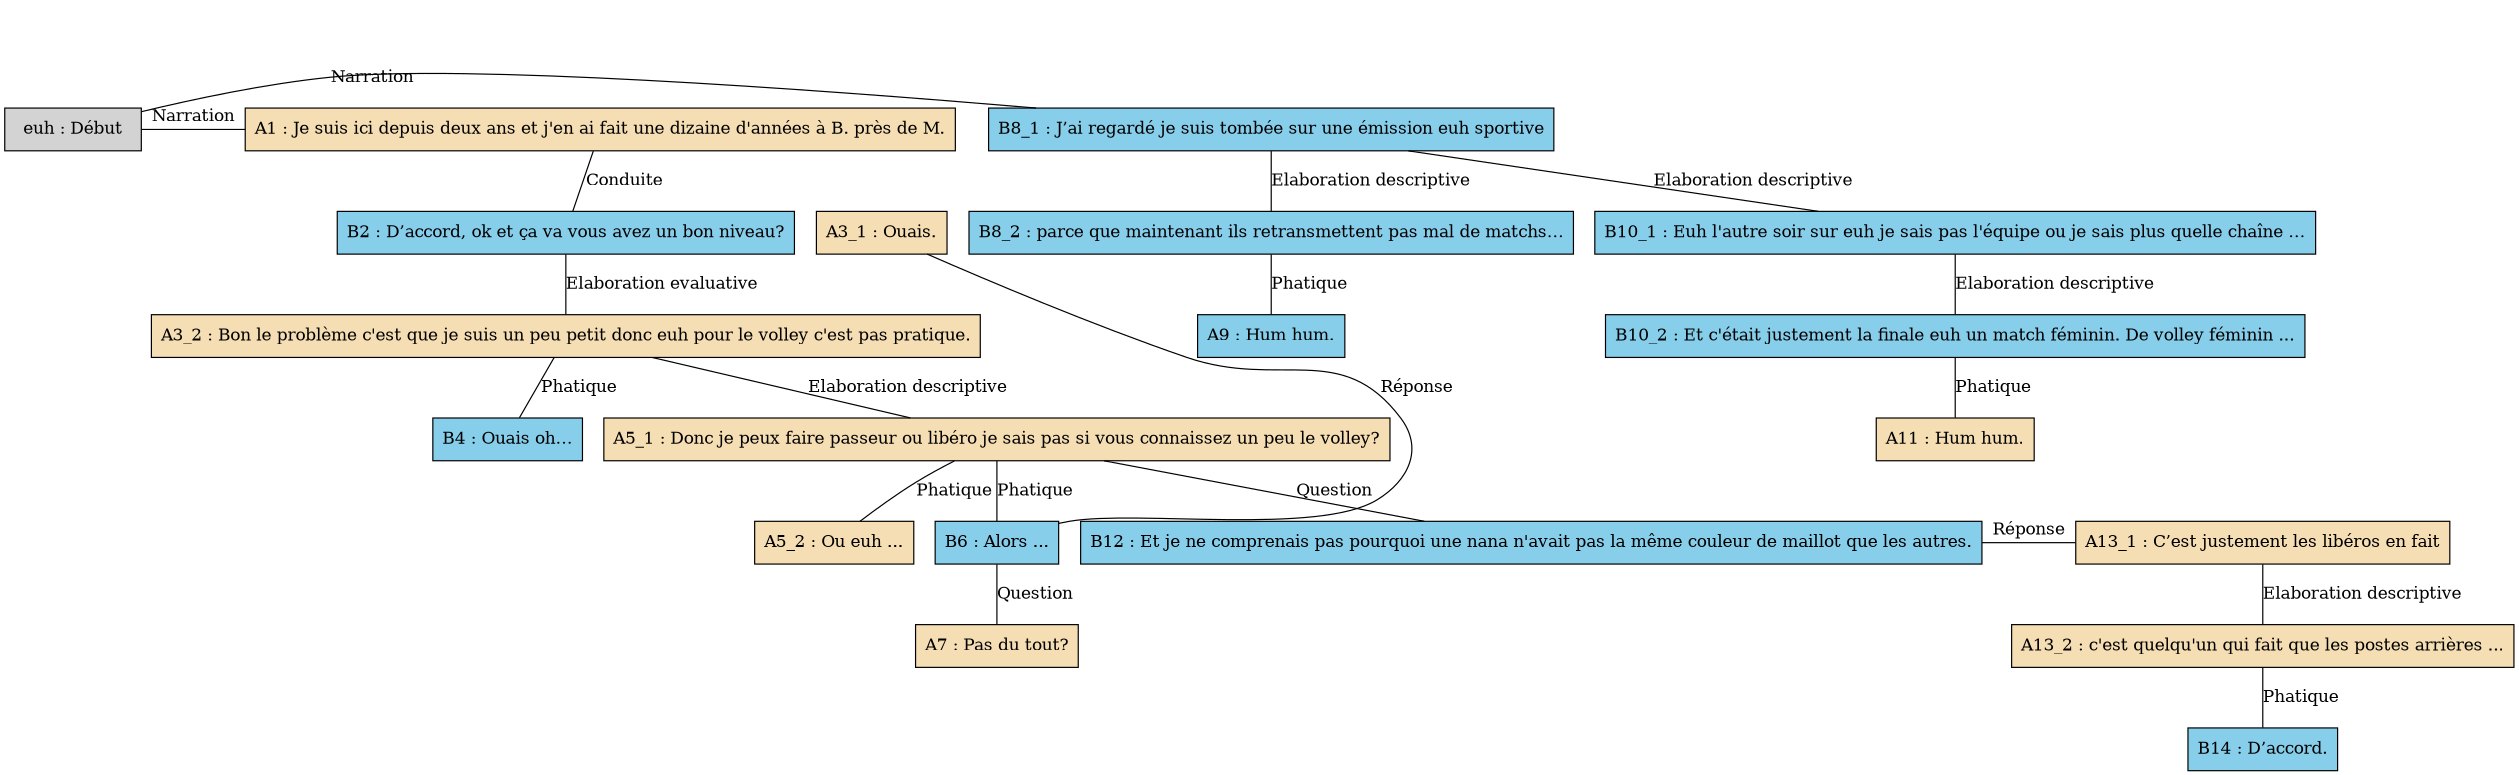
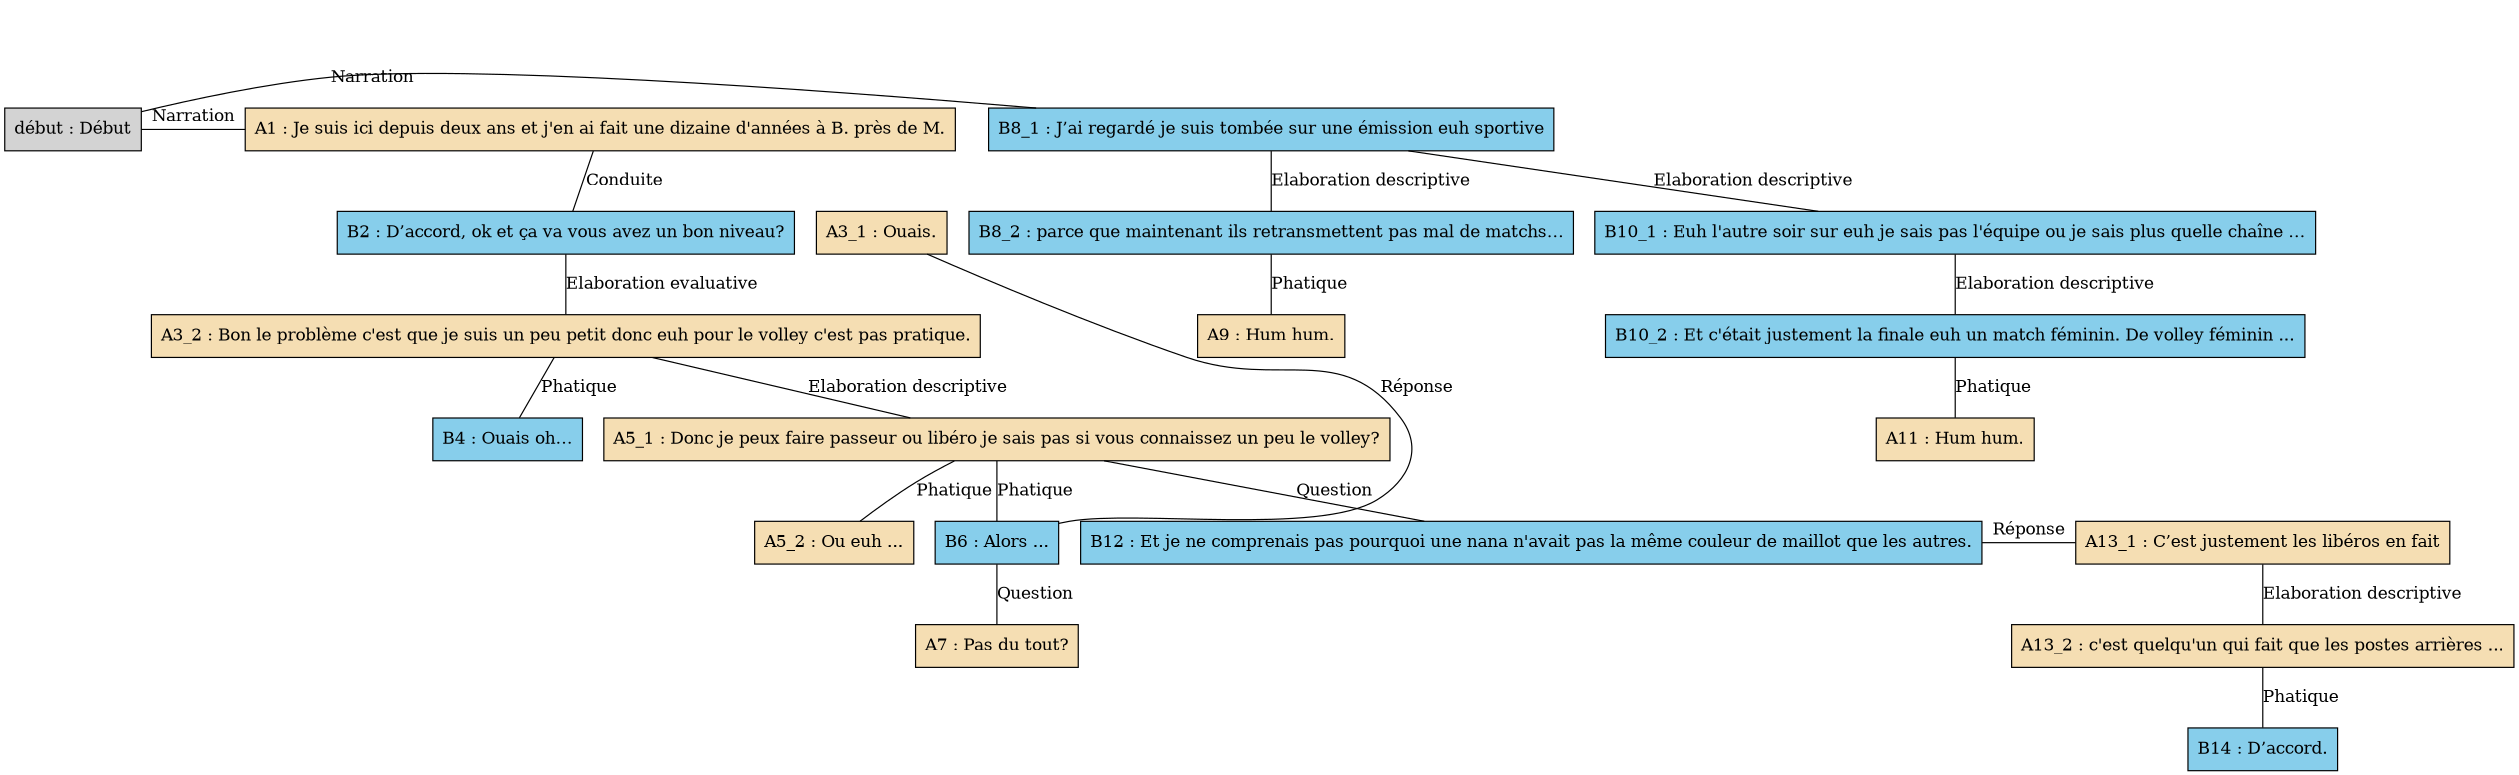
(73, 129) -> (73, 129)
(1271, 336) -> (1271, 336)
